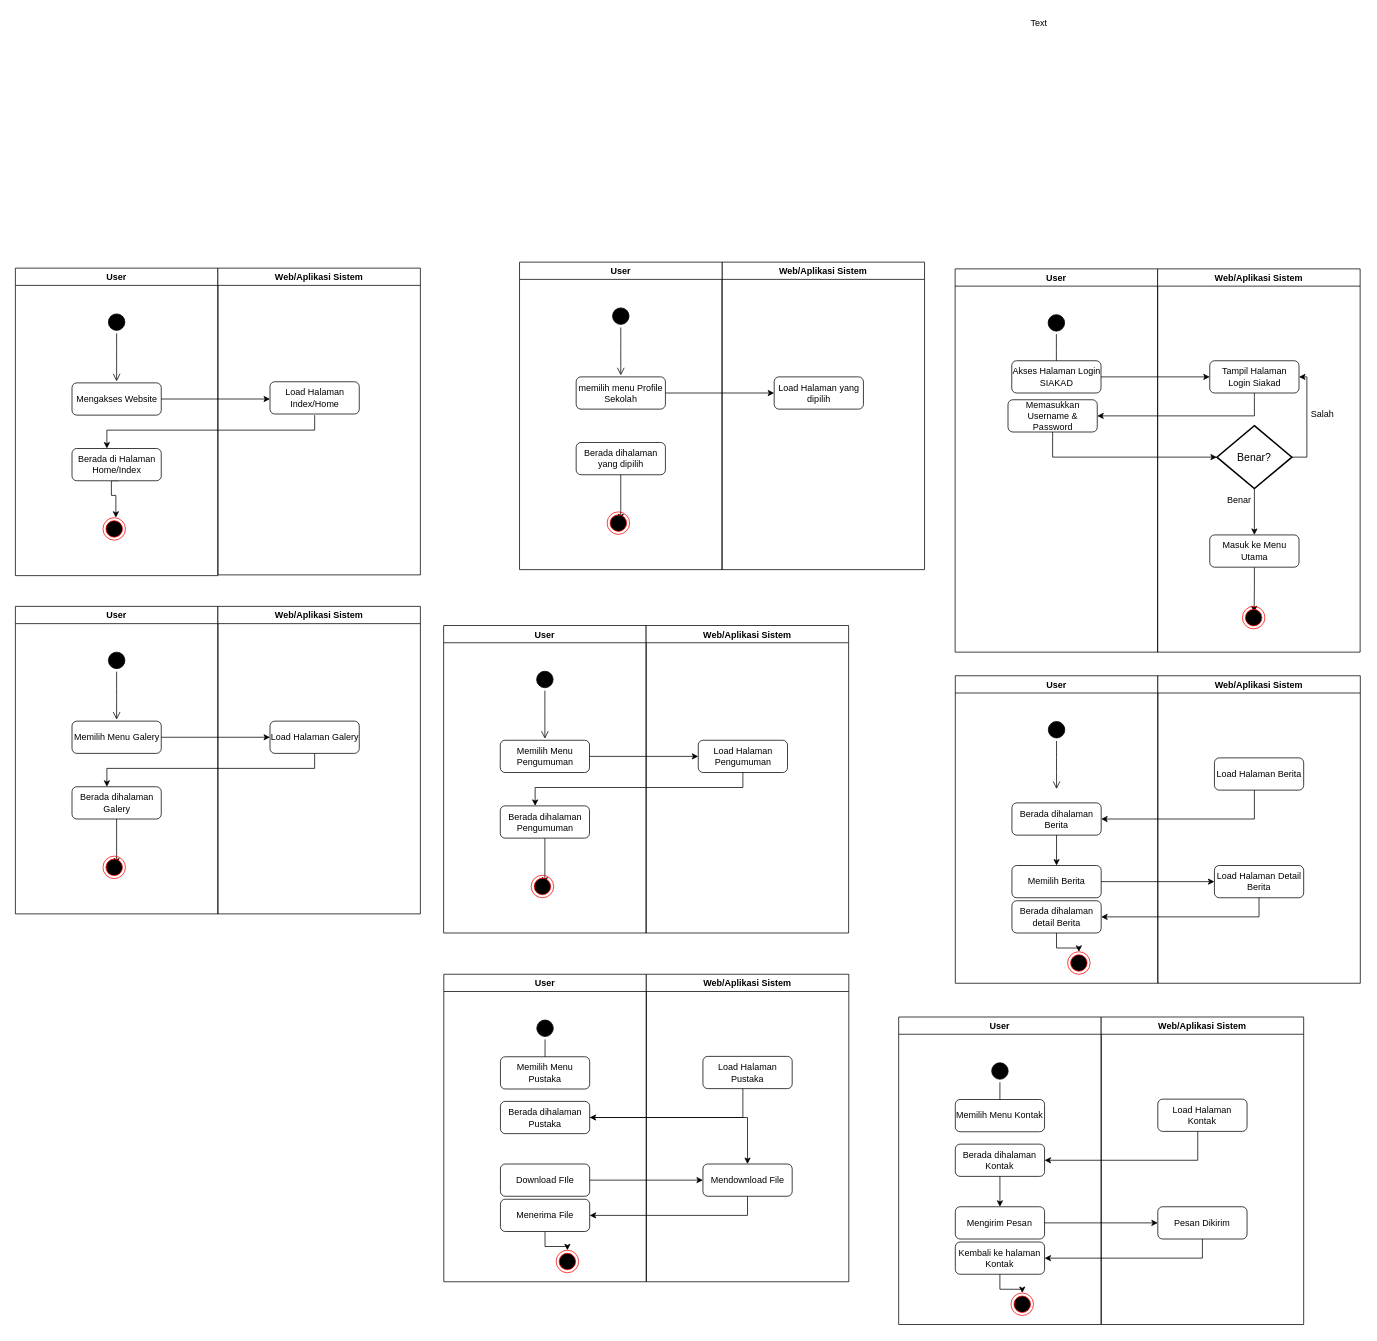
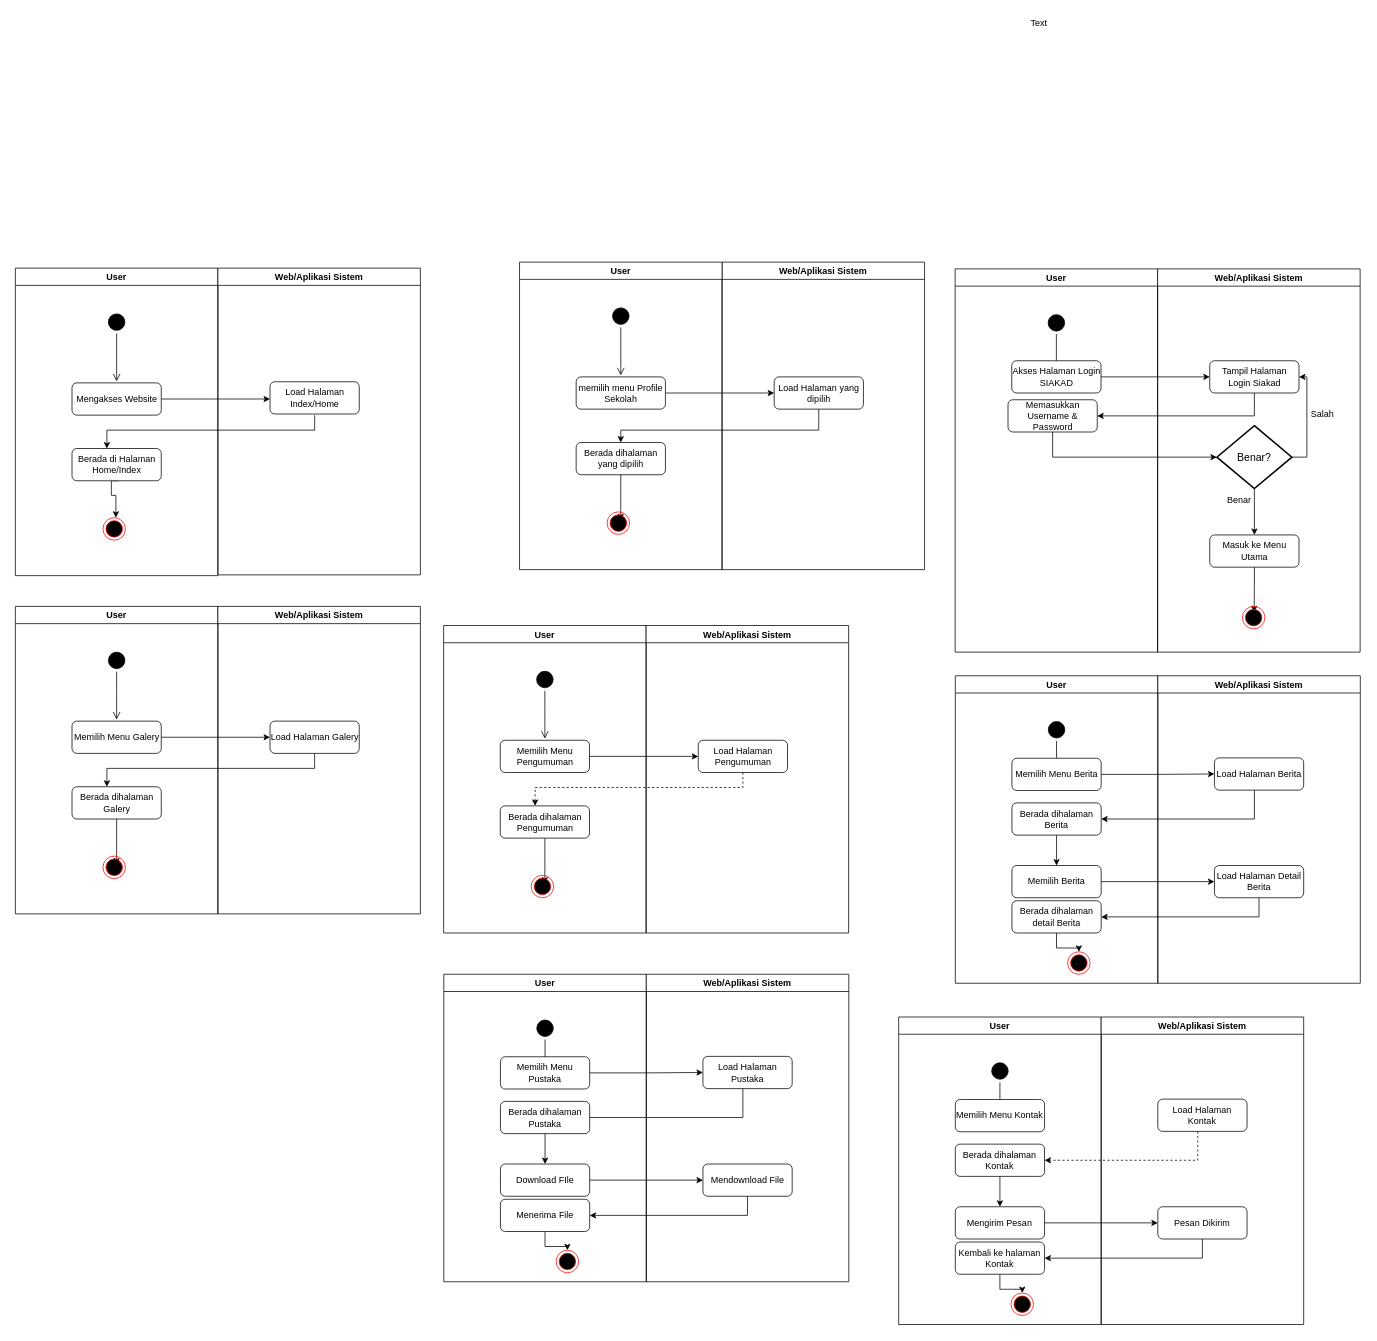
none -> (819, 421)
none -> (1057, 774)
none -> (1145, 774)
(641, 788) -> (641, 788)
none -> (674, 1073)
(743, 1115) -> (743, 1115)
(748, 1136) -> (545, 1157)
(1138, 1160) -> (1138, 1160)
